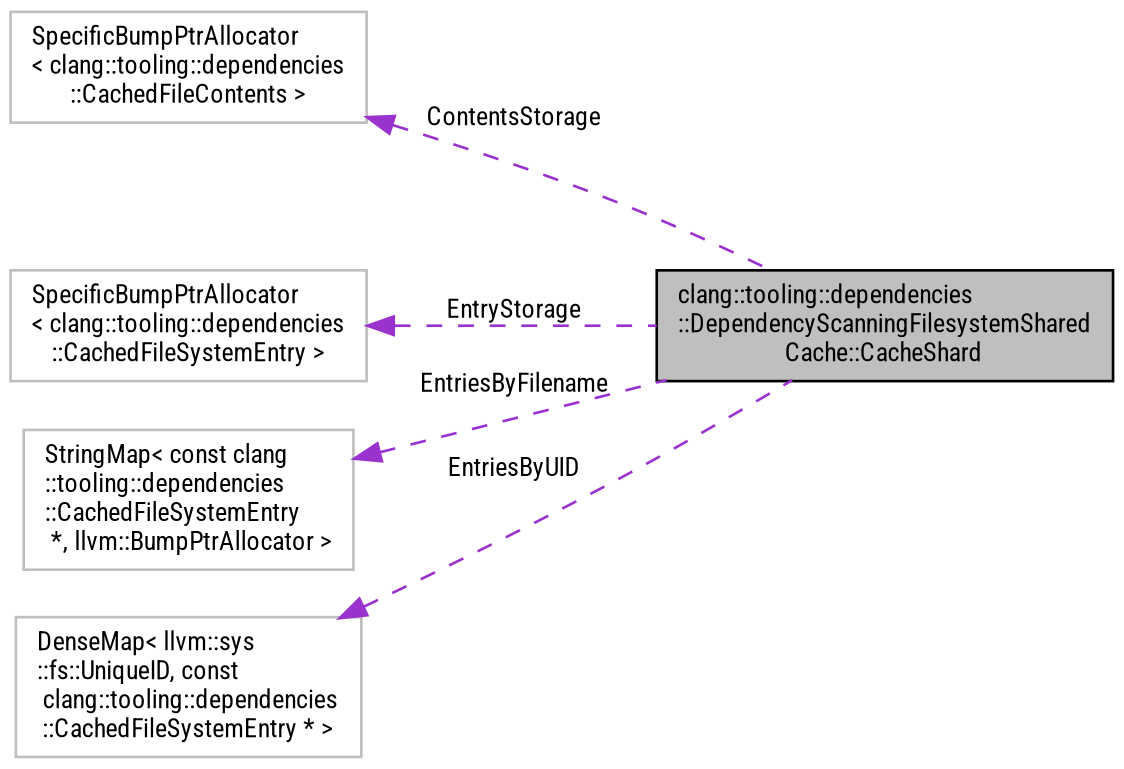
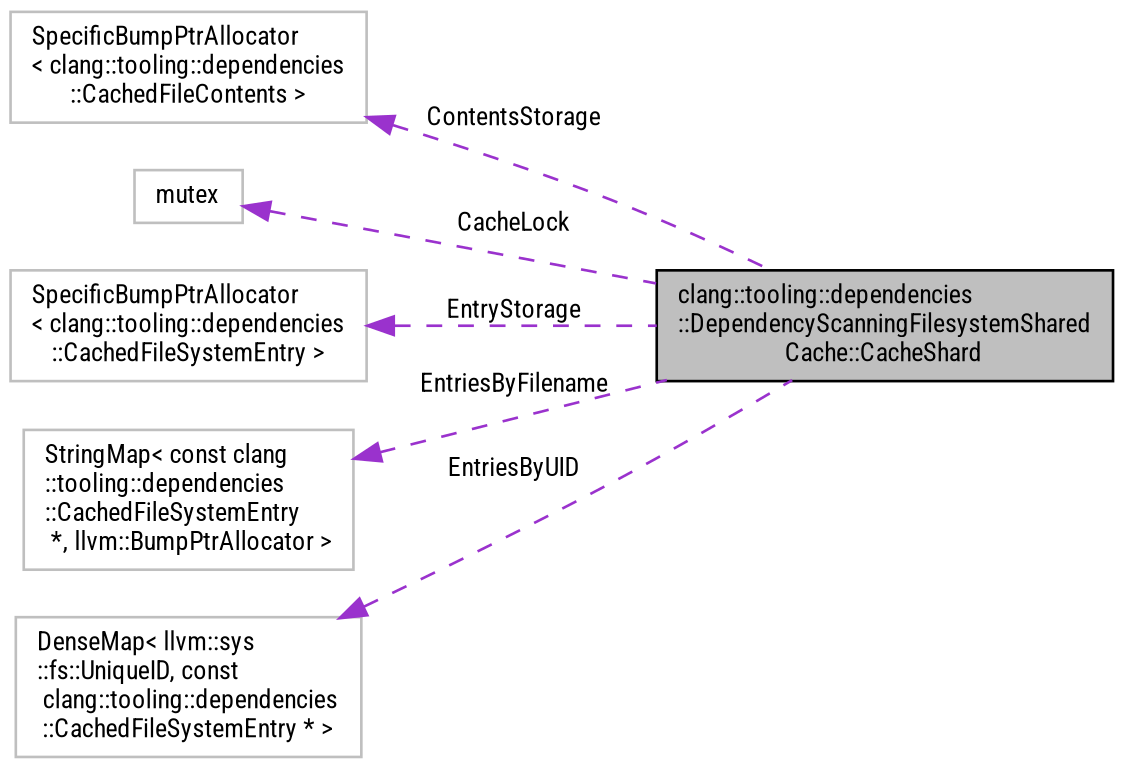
none -> (189, 196)
